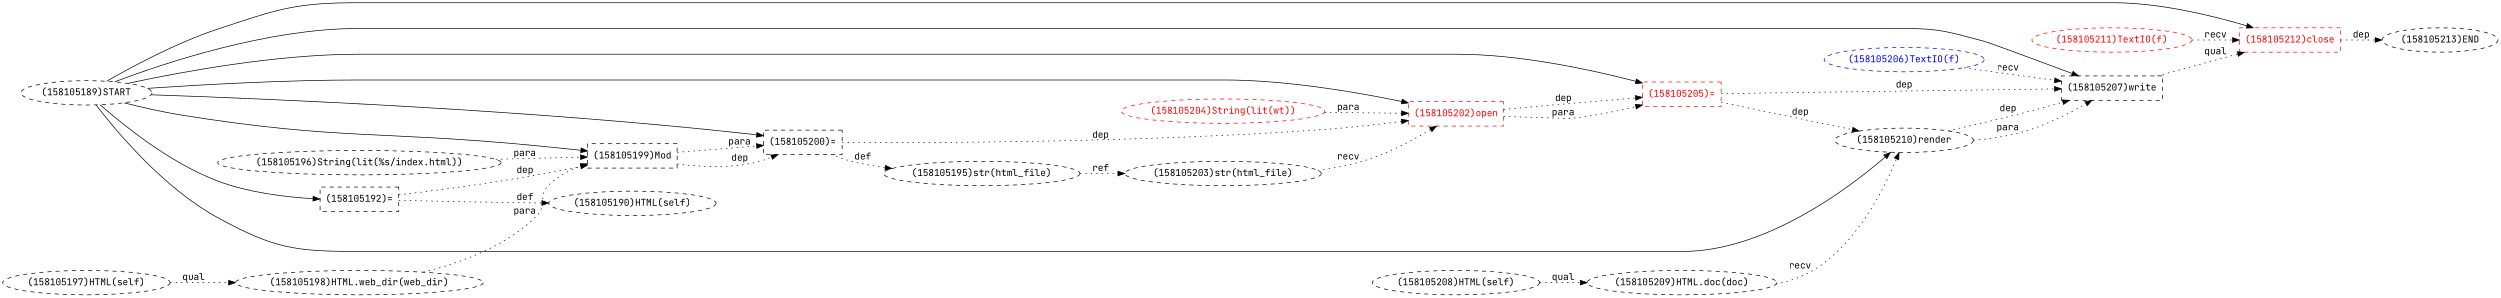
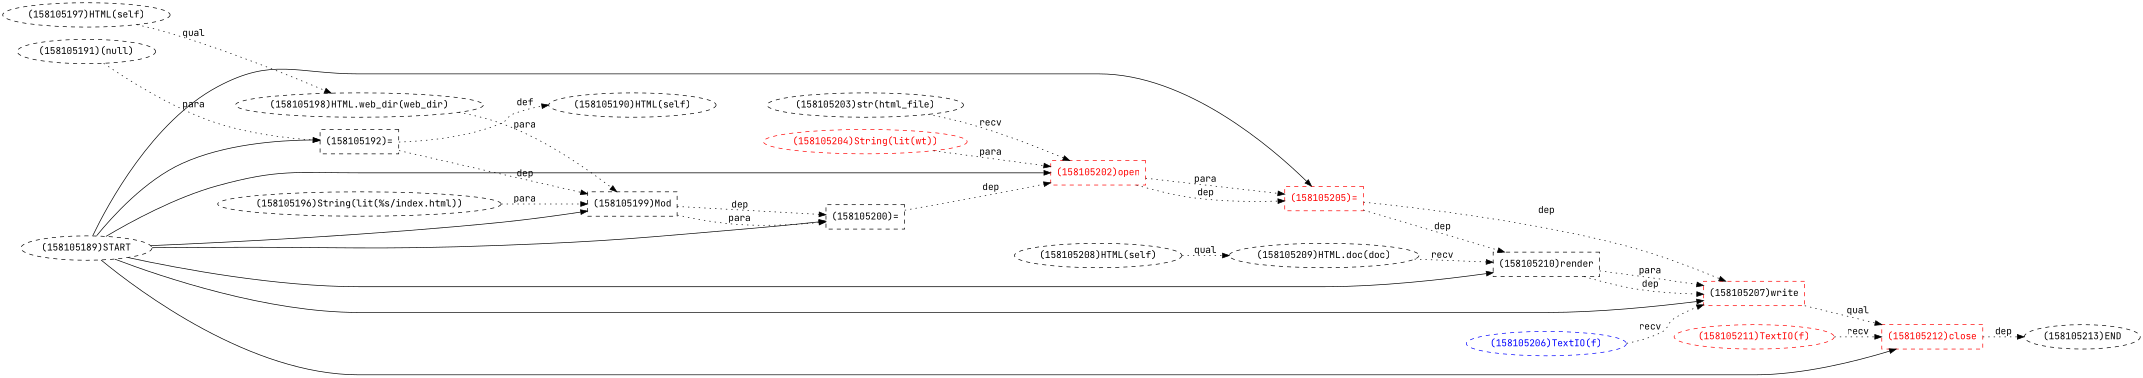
none -> (86, 52)
(2112, 88) -> (1754, 293)
(1904, 140) -> (1546, 264)
(982, 174) -> none
